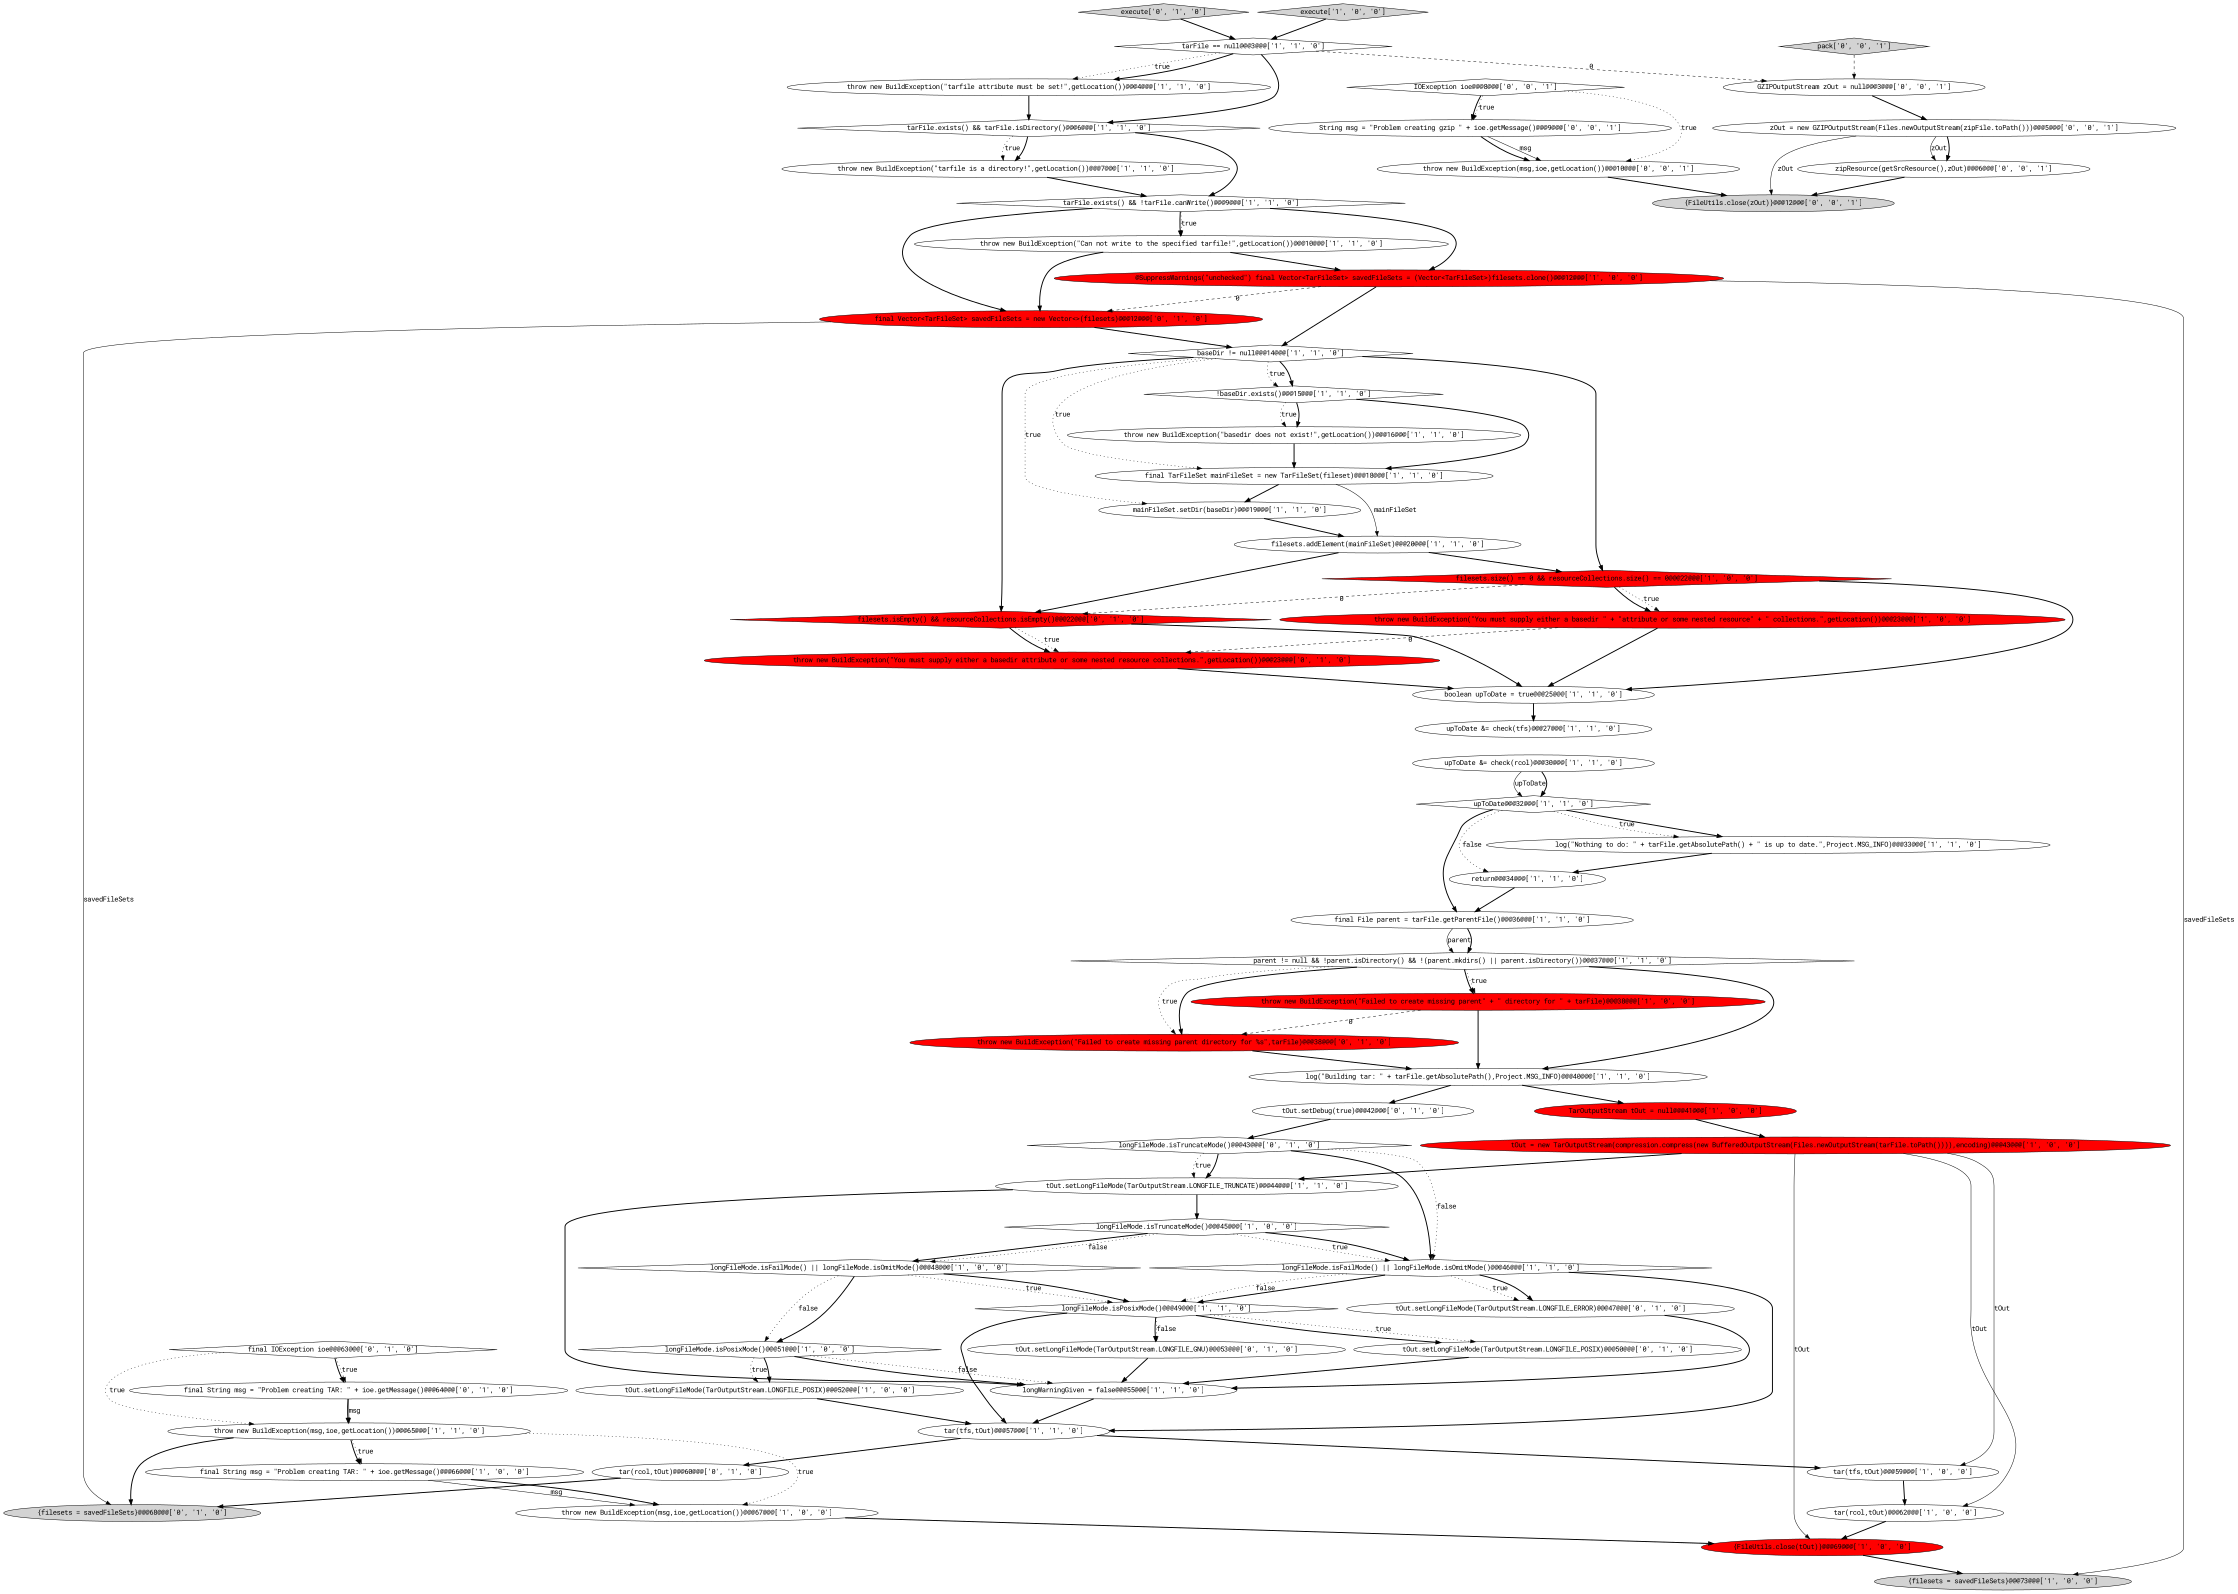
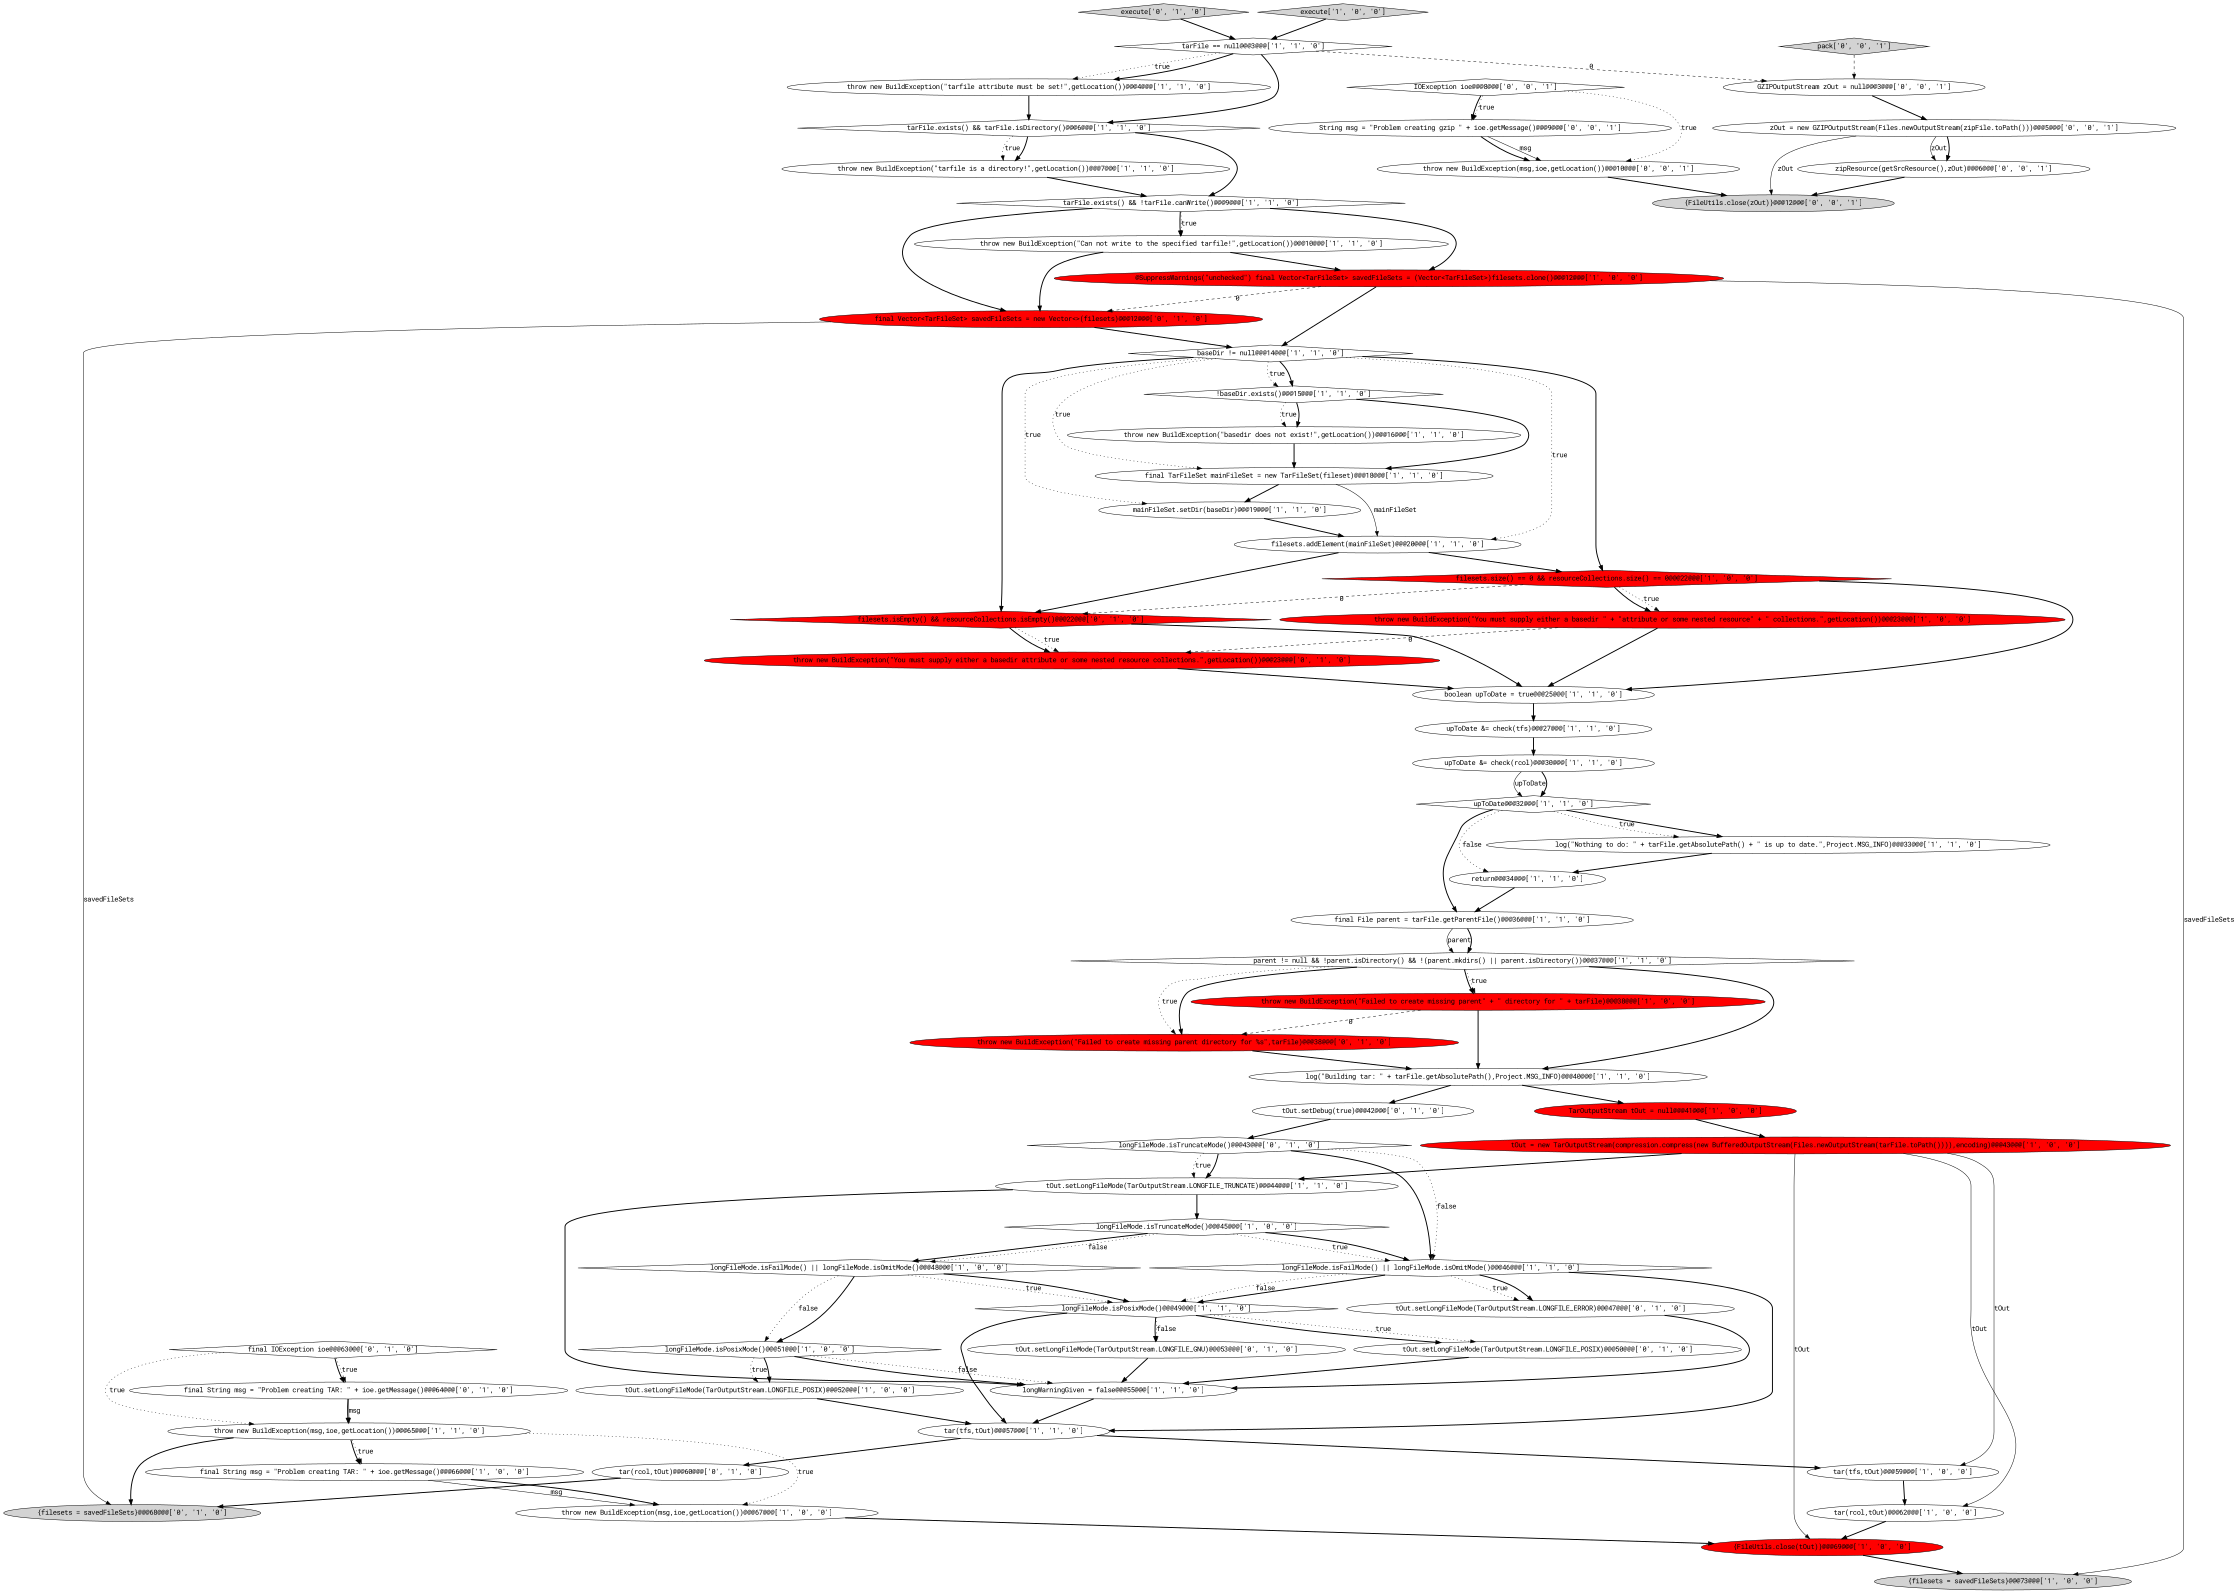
none -> (1541, 384)
none -> (1533, 744)
